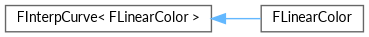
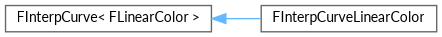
(312, 19) -> (349, 19)
